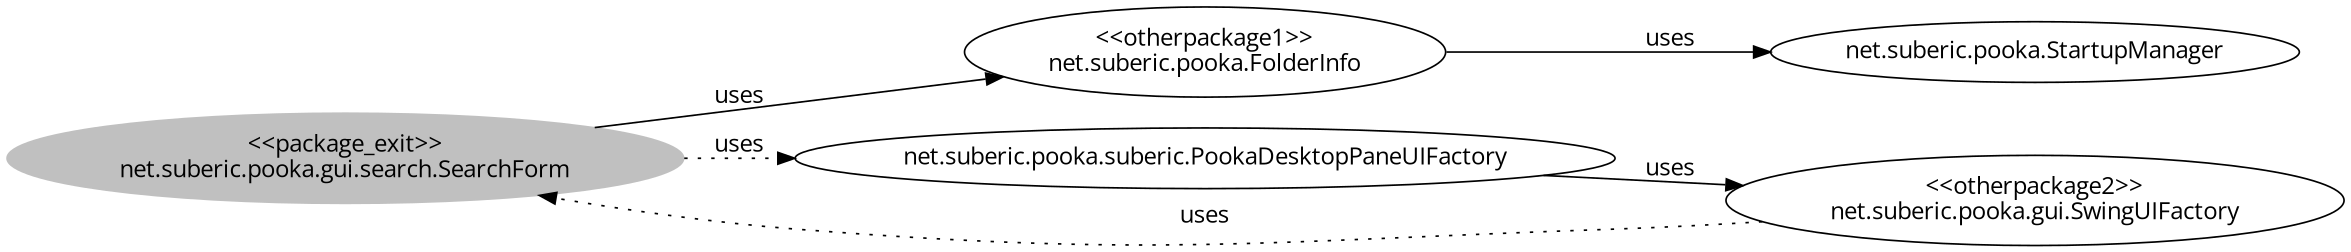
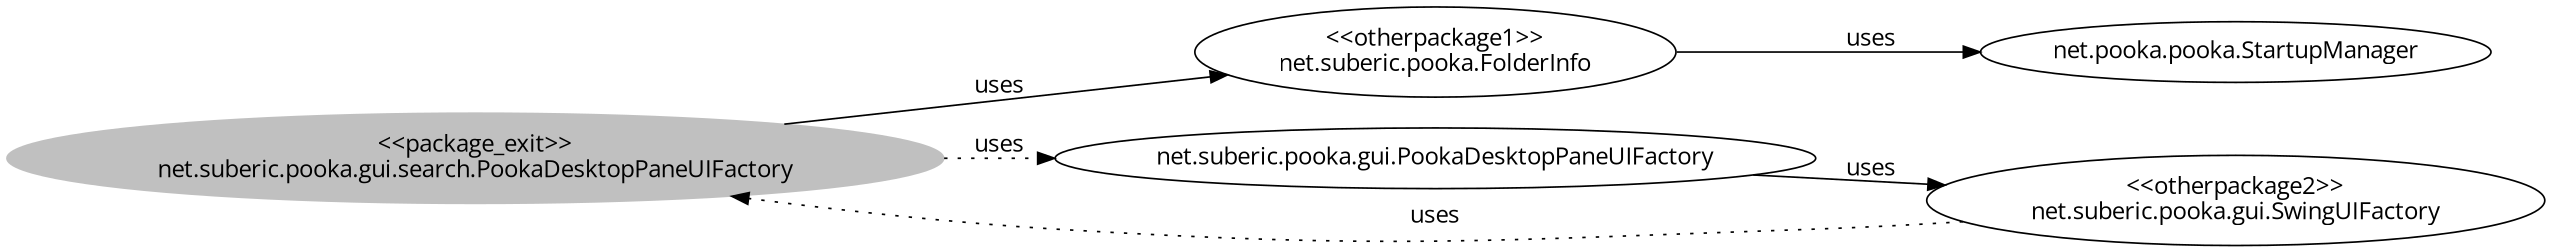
(2035, 52) -> (2236, 52)
(345, 158) -> (475, 158)
(1205, 158) -> (1435, 158)
